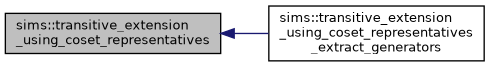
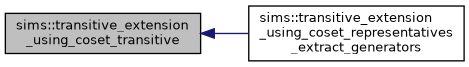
(113, 33) -> (103, 33)
